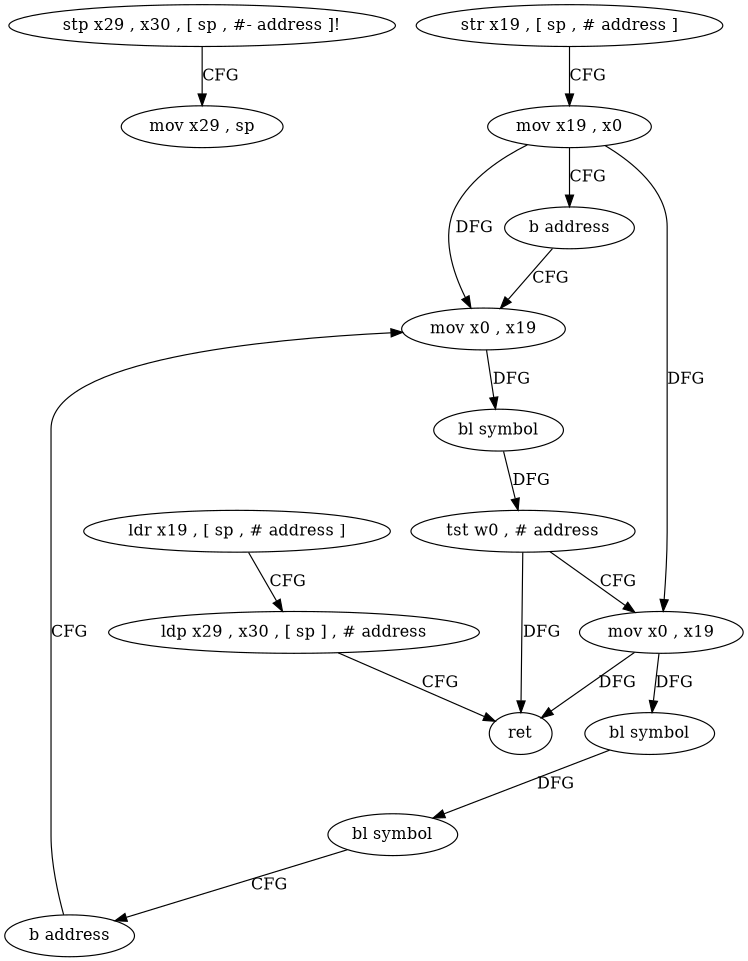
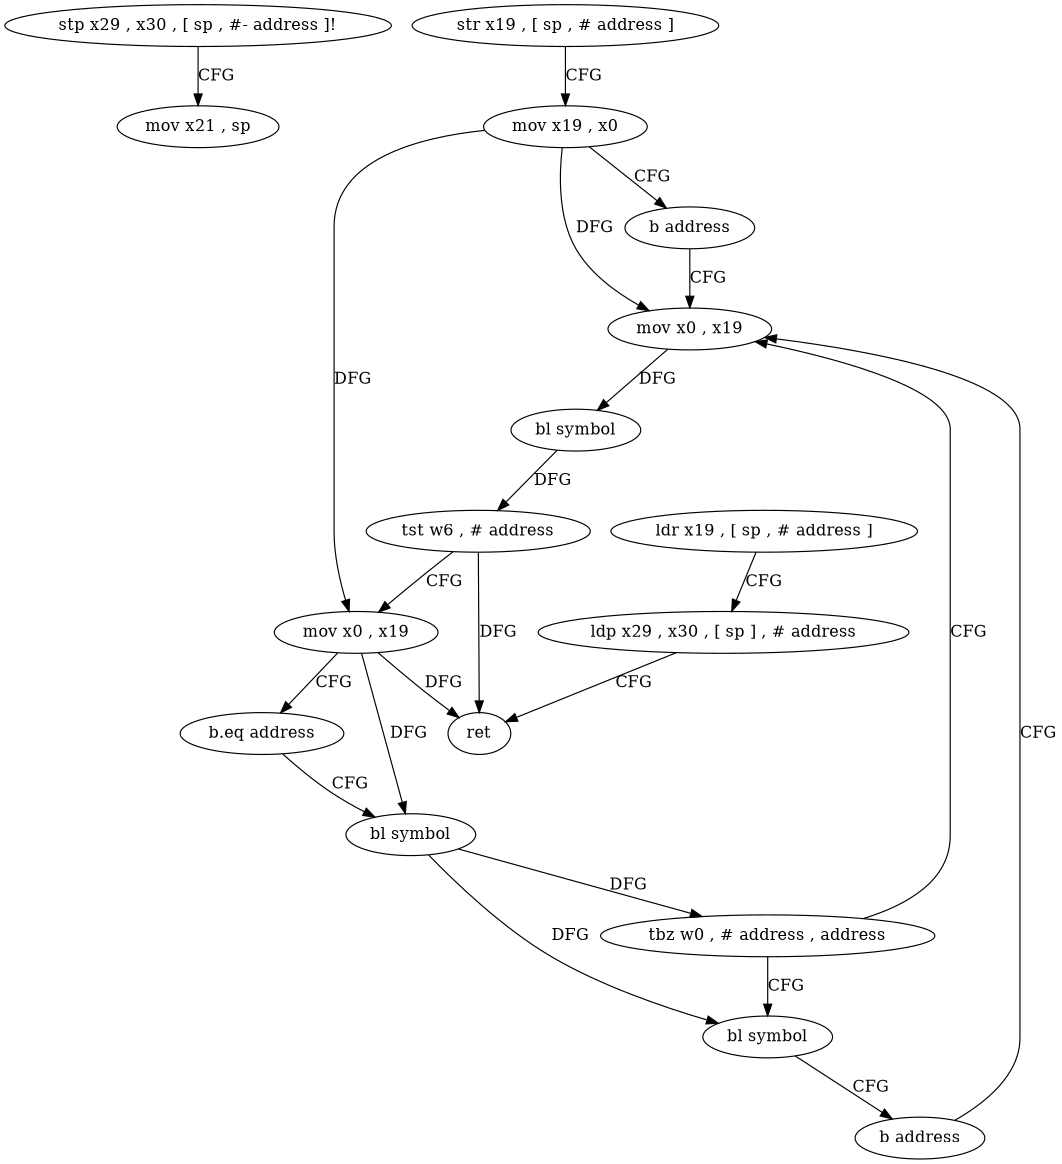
(202, 127) -> (198, 127)
(523, 531) -> (478, 531)
none -> (262, 734)
none -> (768, 936)
